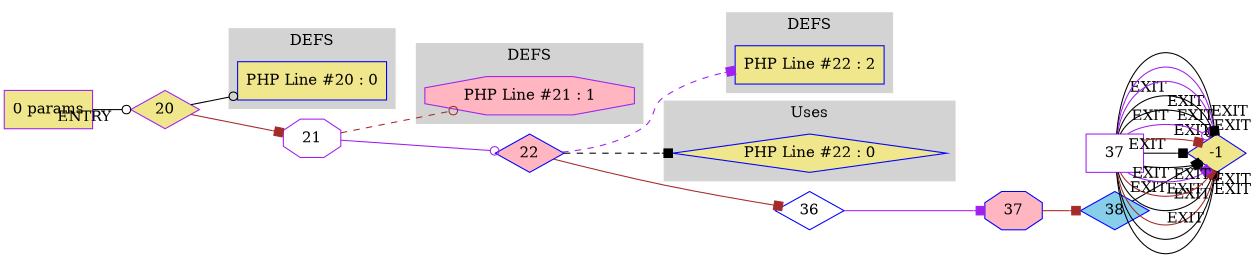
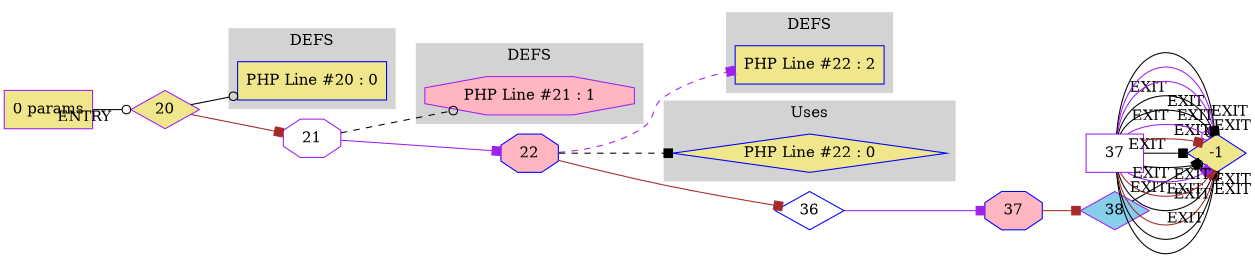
(395, 122) -> (395, 122)
(416, 145) -> (415, 145)
(530, 153) -> (530, 153)
(1115, 211) -> (1115, 211)
